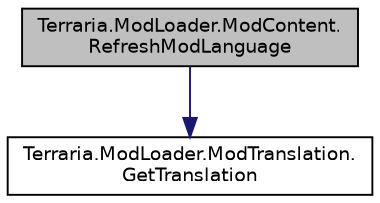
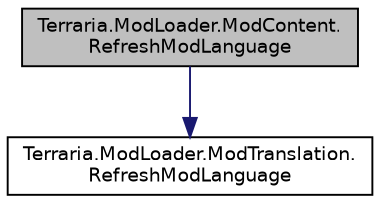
(190, 166) -> (190, 166)
